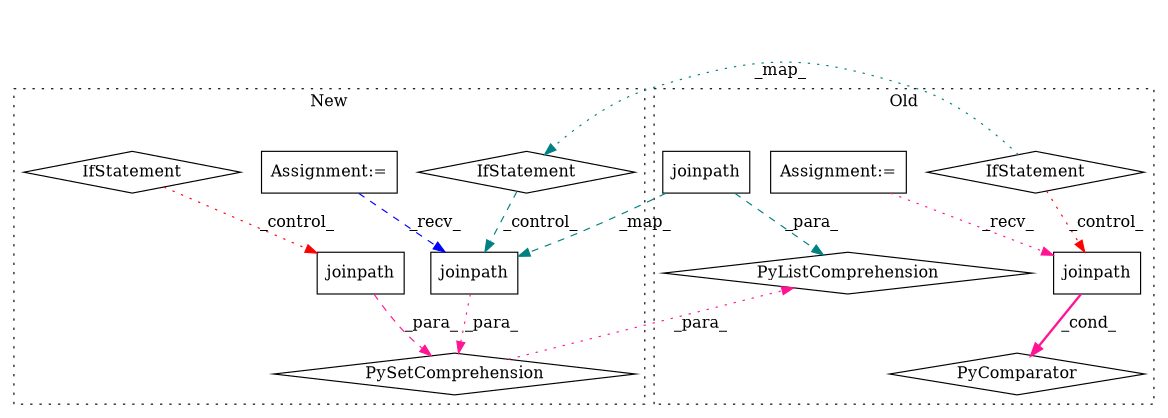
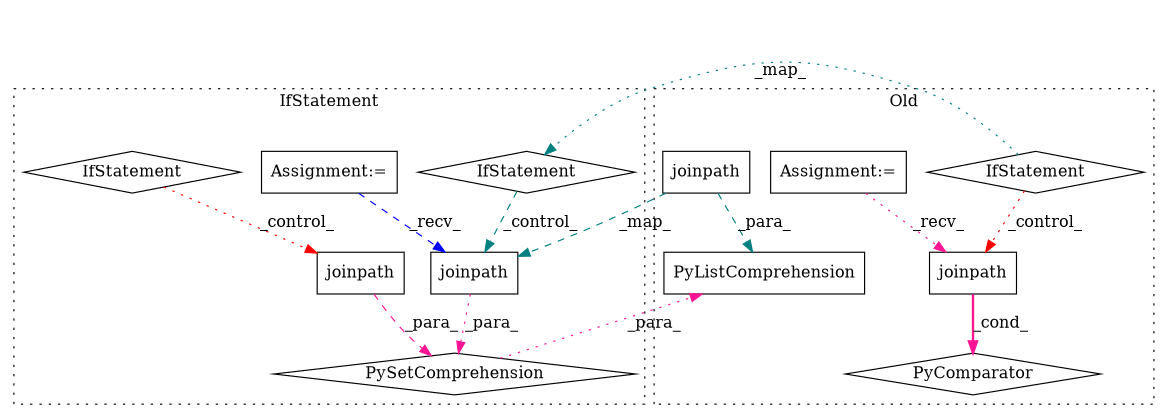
(329, 102) -> (329, 102)
(848, 273) -> (764, 273)
